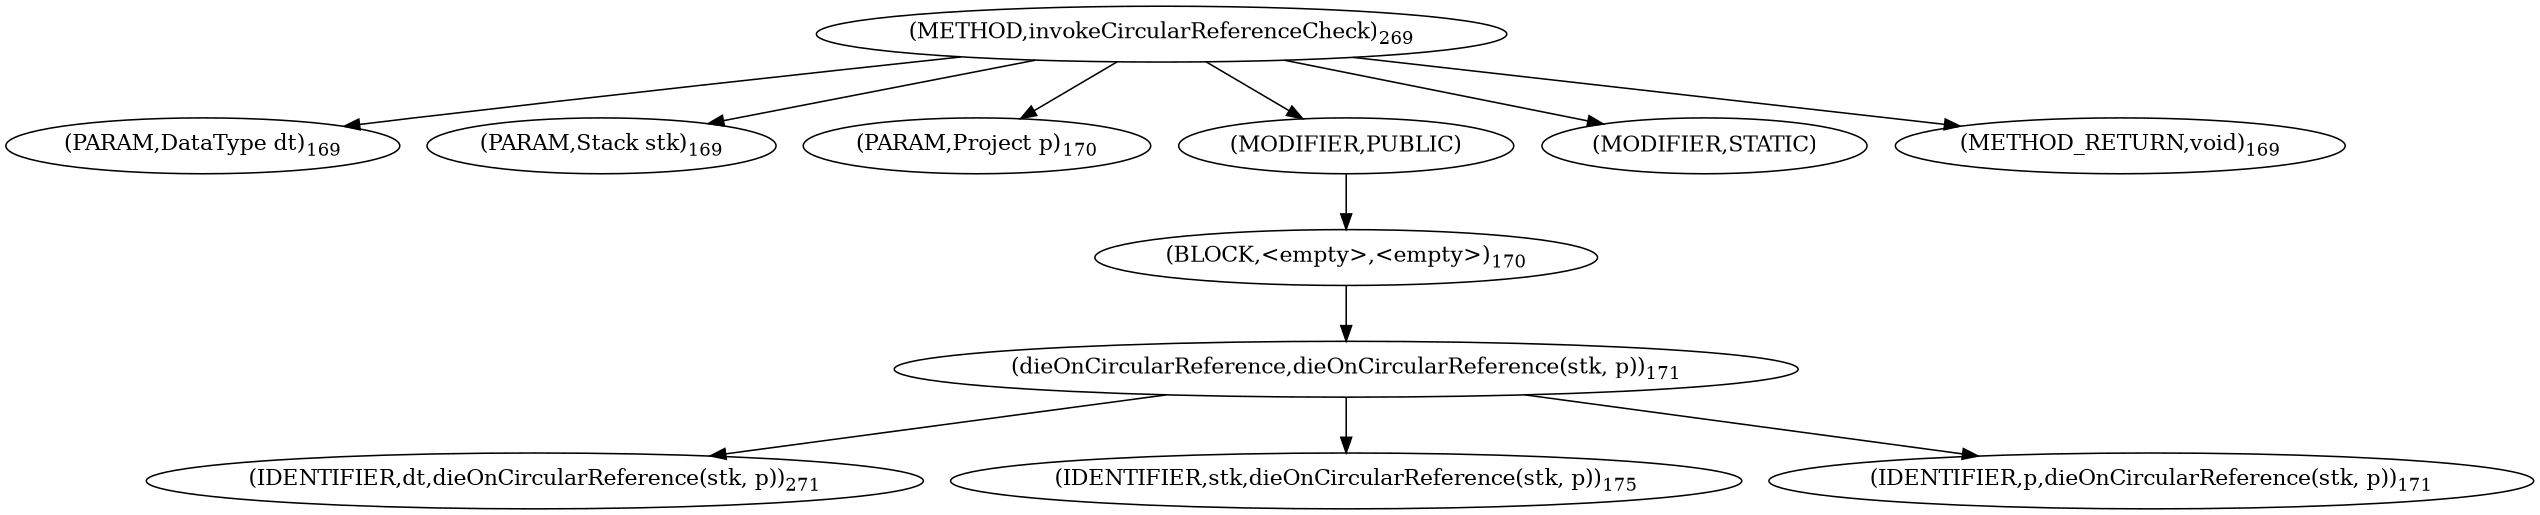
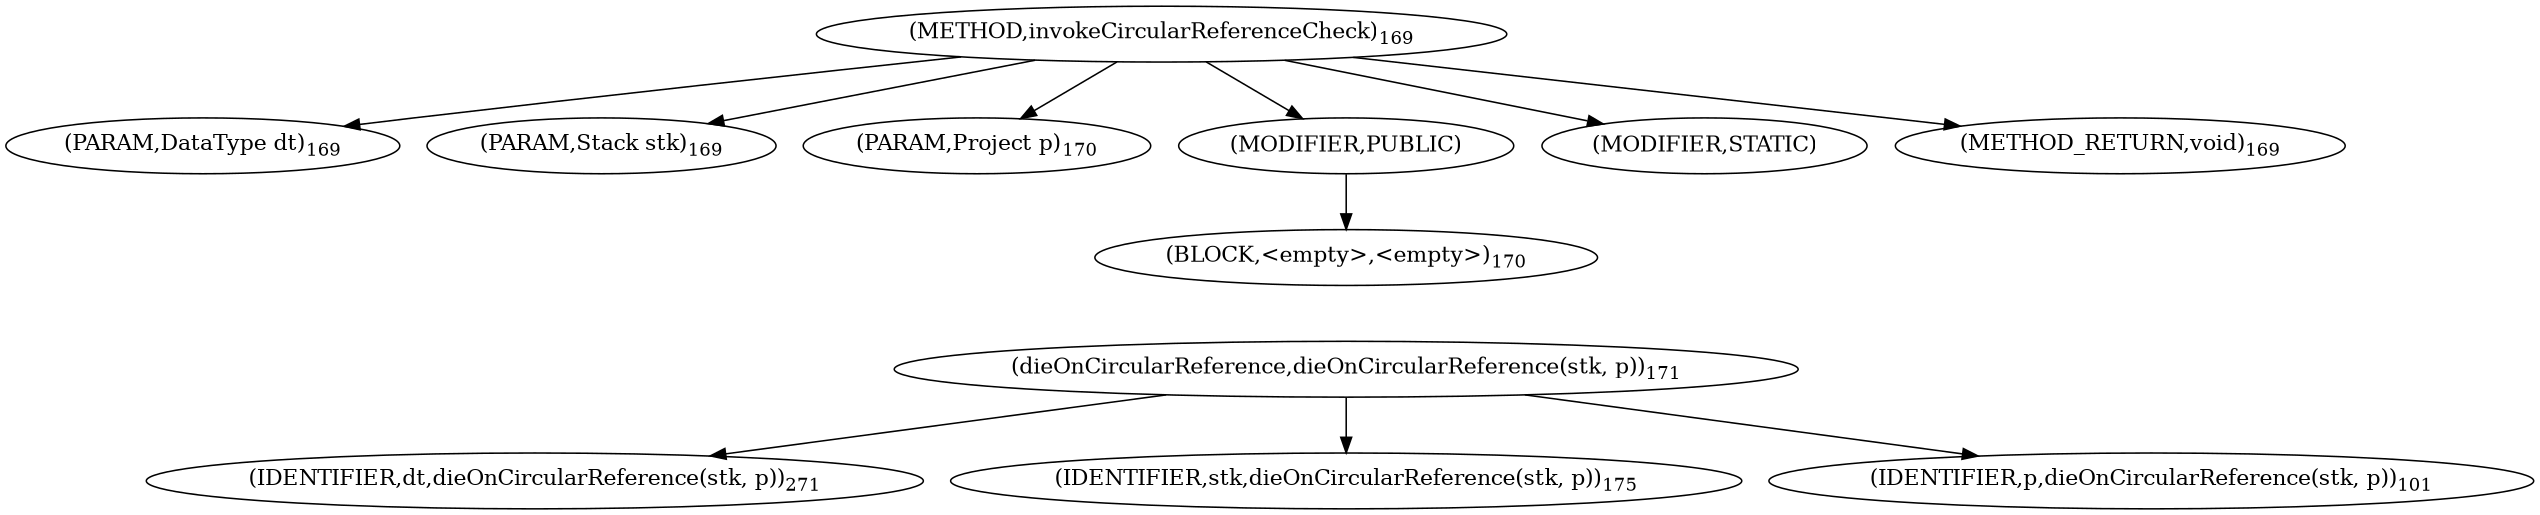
(1397, 32) -> (1397, 32)
(1346, 306) -> none
(2415, 479) -> (2415, 479)
